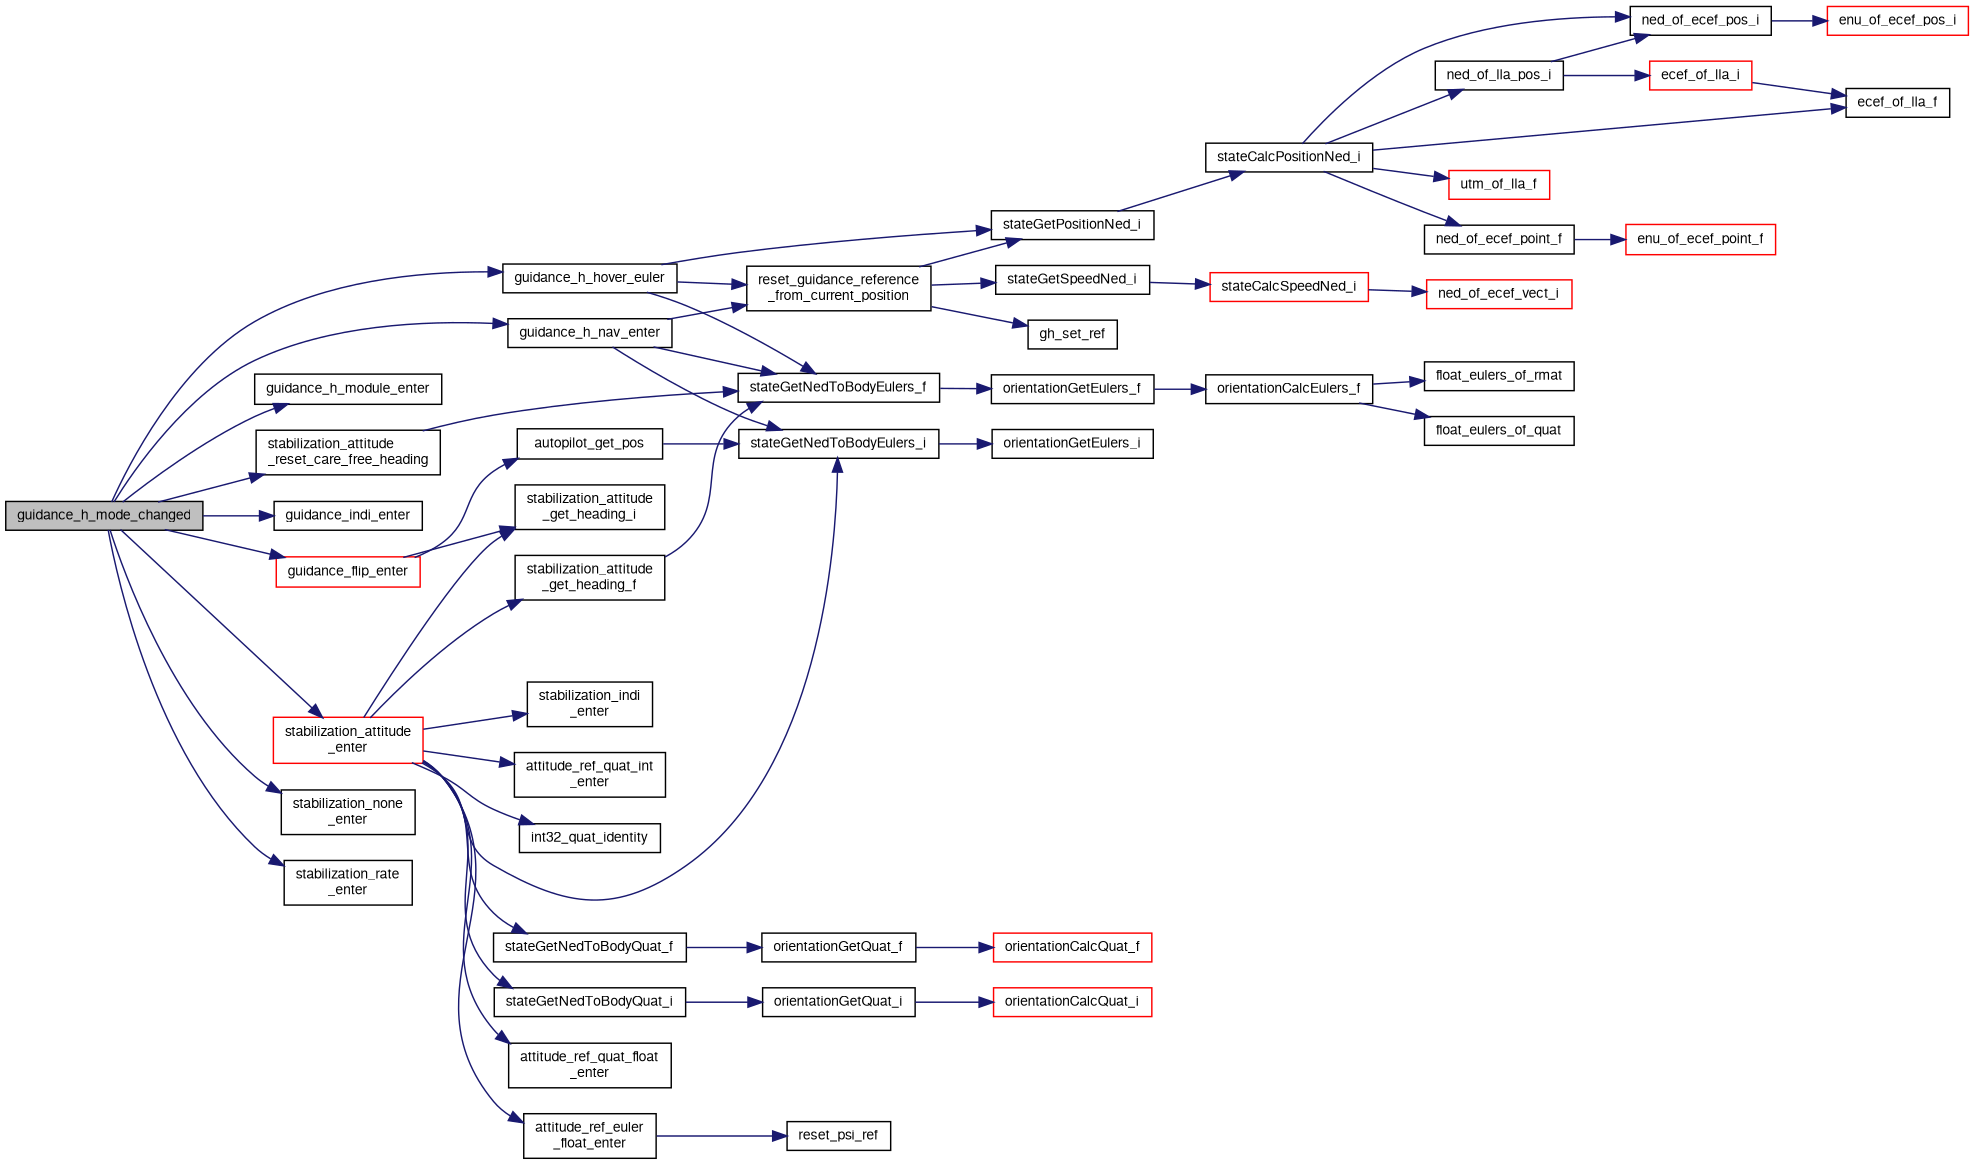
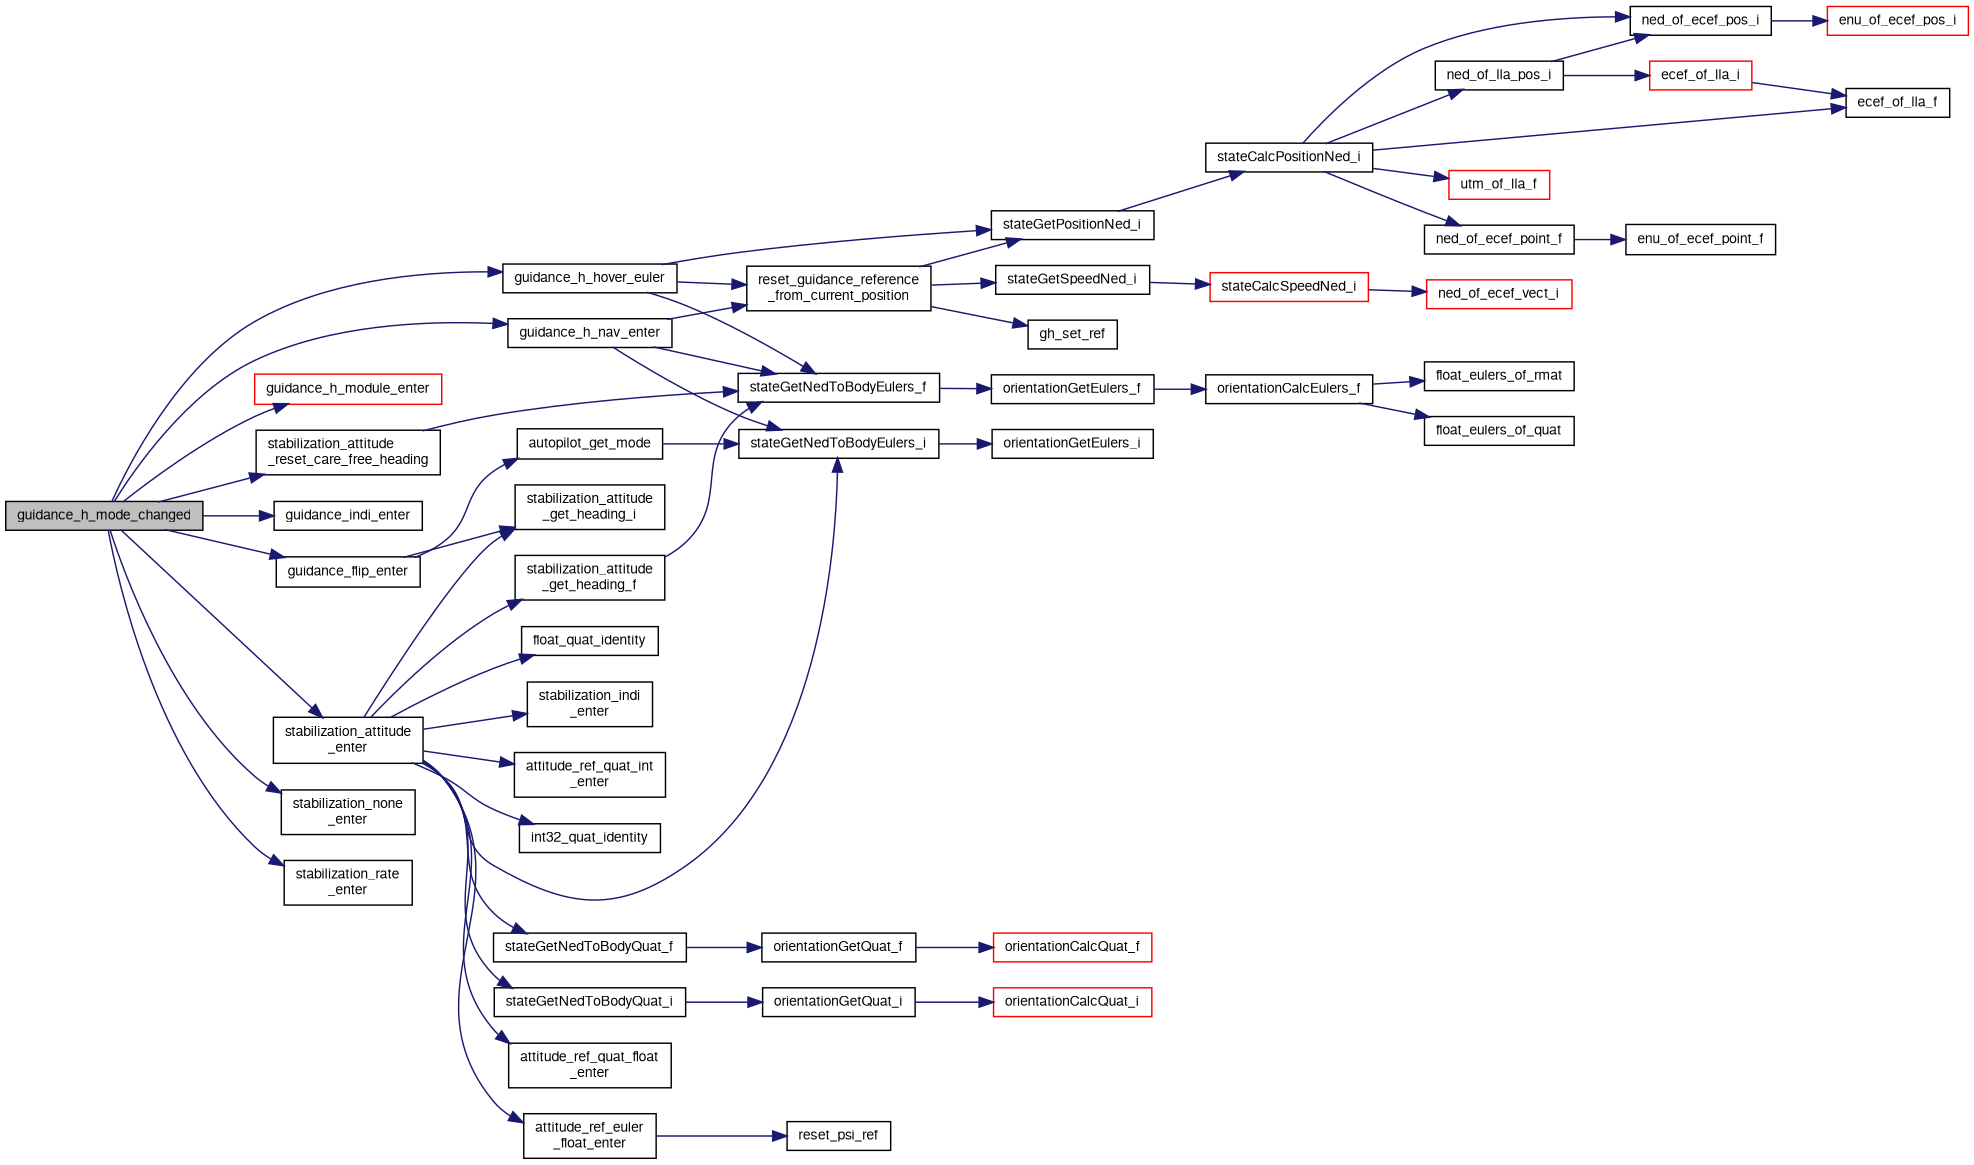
(1701, 240) -> (1701, 240)
(348, 389) -> (348, 389)
(590, 444) -> (590, 444)
(348, 572) -> (348, 572)
none -> (590, 641)
(348, 740) -> (348, 740)
